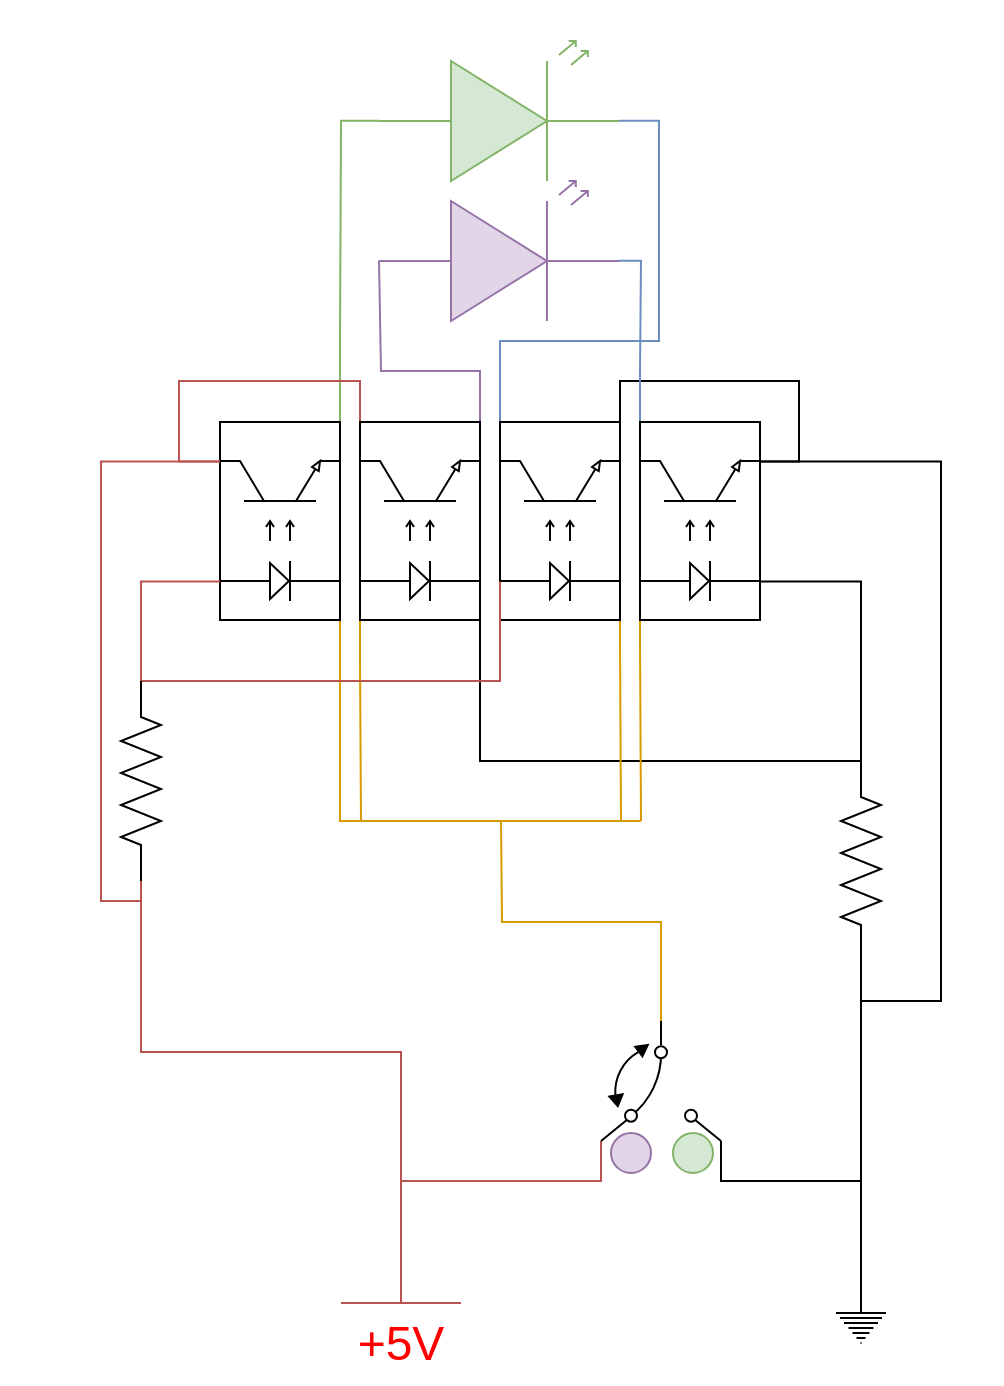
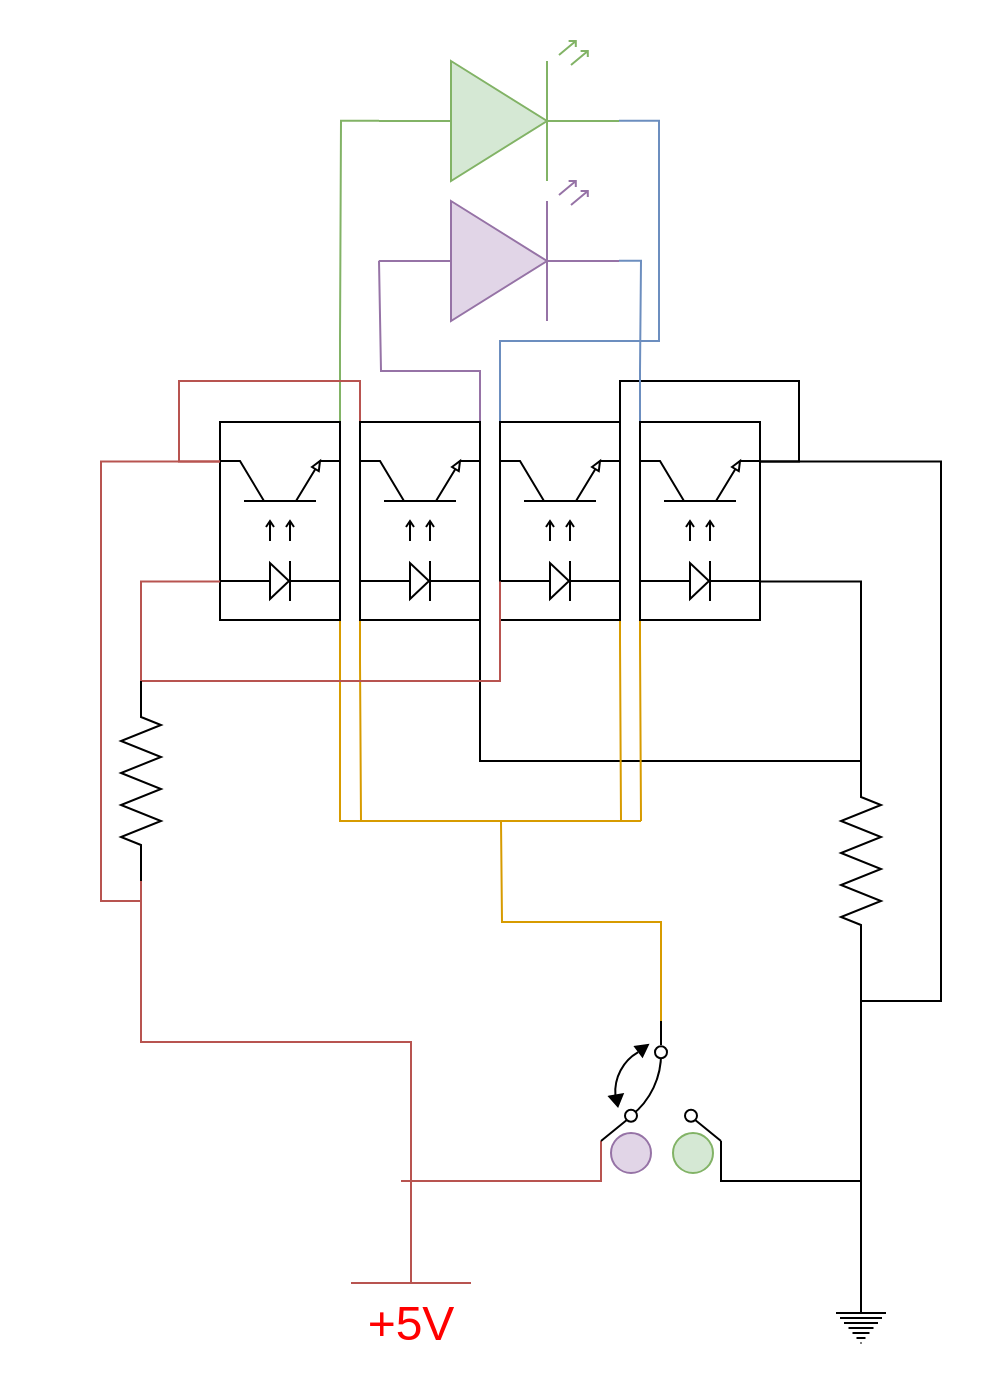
(401, 1263) -> (411, 1243)
